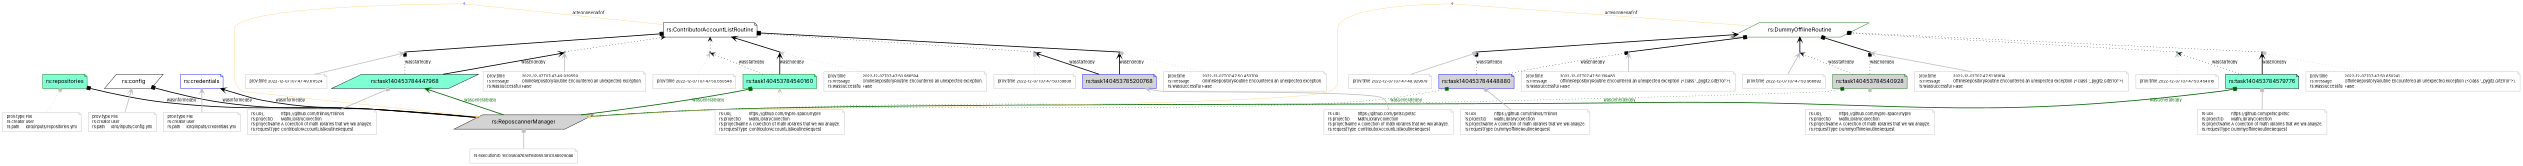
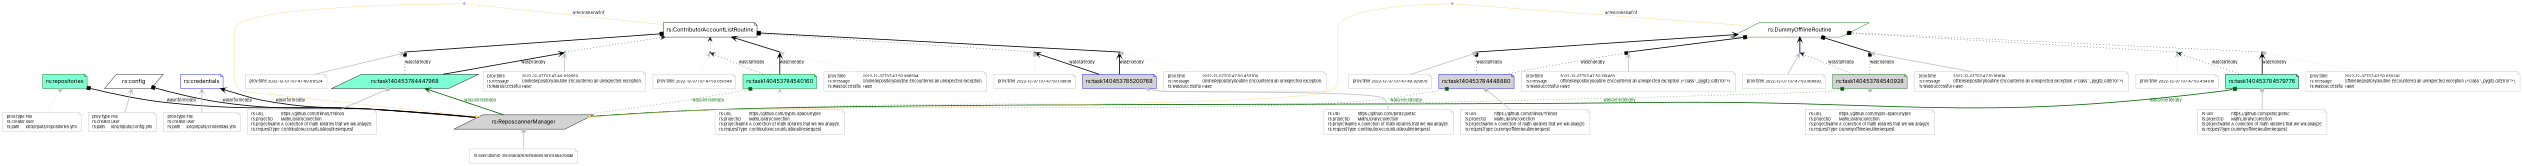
(665, 103) -> (665, 103)
(538, 156) -> (538, 156)
